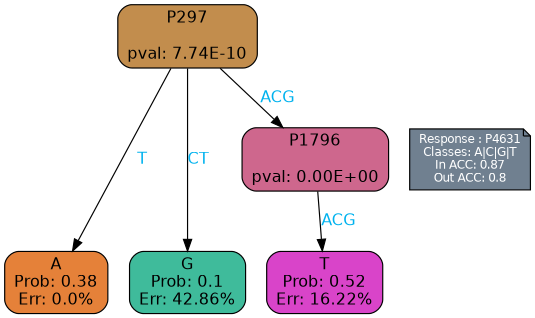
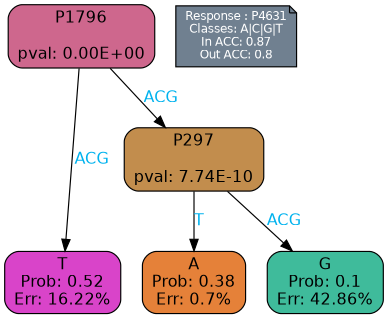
(247, 94) -> (134, 93)
(199, 159) -> (284, 221)
(56, 283) -> (194, 283)
